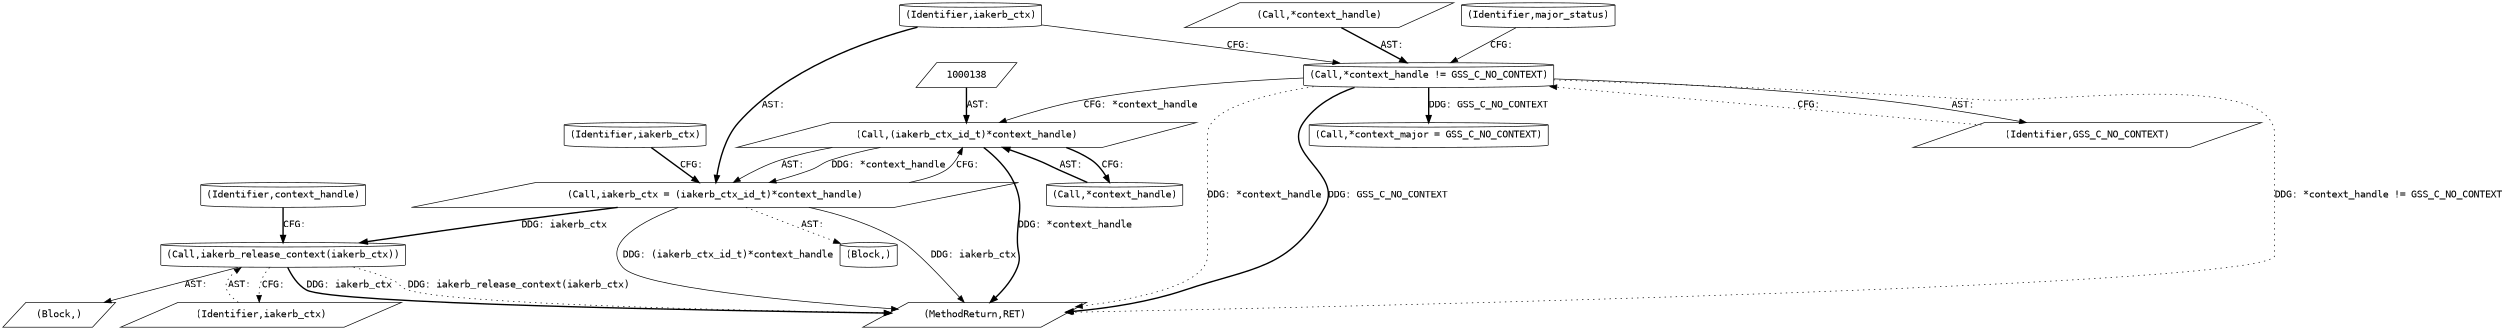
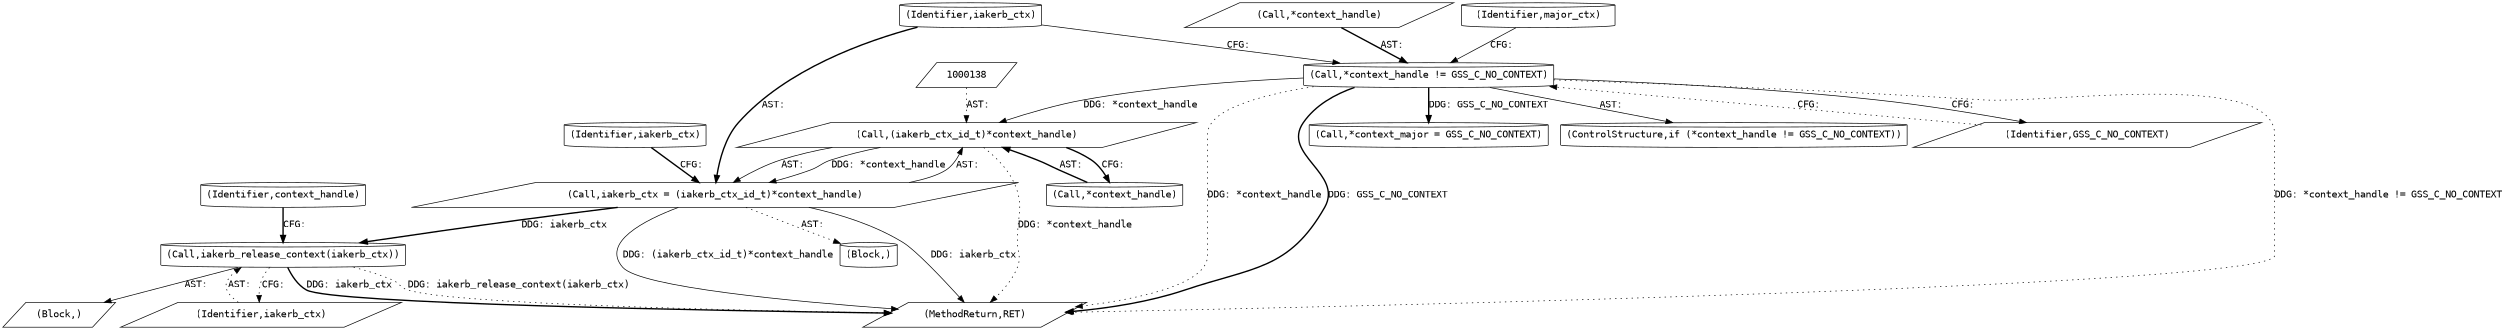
(1538, 15) -> (1538, 15)
(966, 102) -> (966, 102)
(1141, 105) -> (1141, 105)
(1966, 105) -> (1966, 105)
none -> (1734, 135)
(971, 165) -> (971, 165)
(1019, 220) -> (1019, 220)
